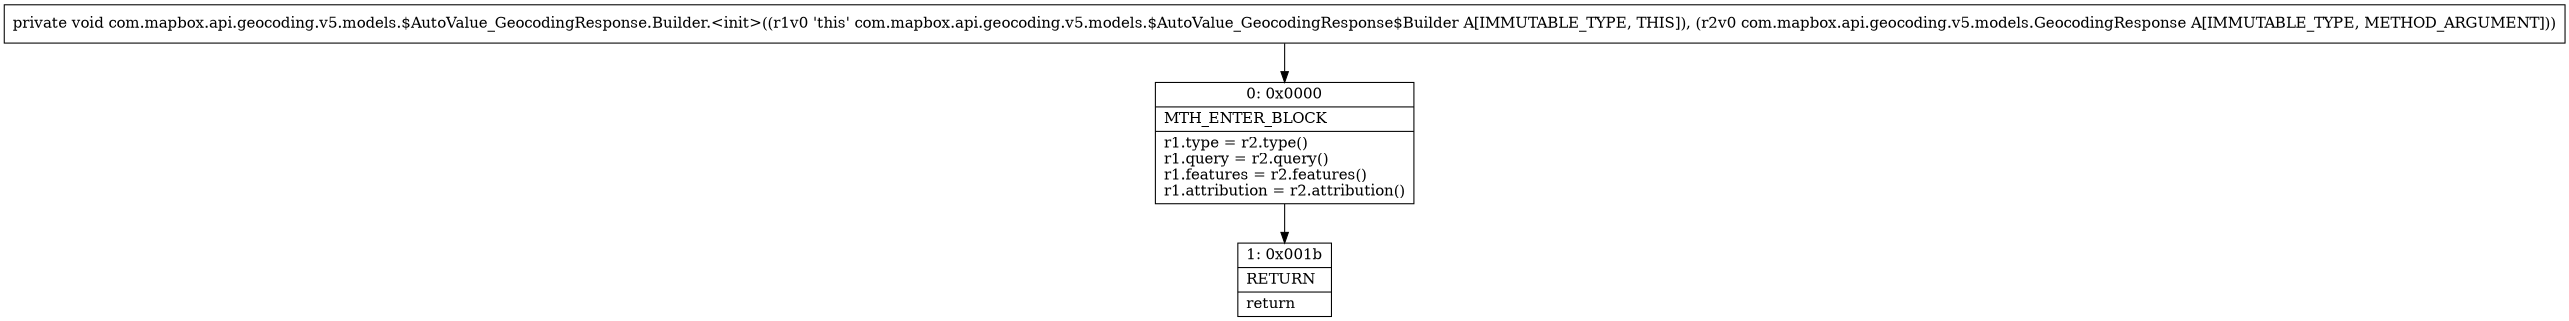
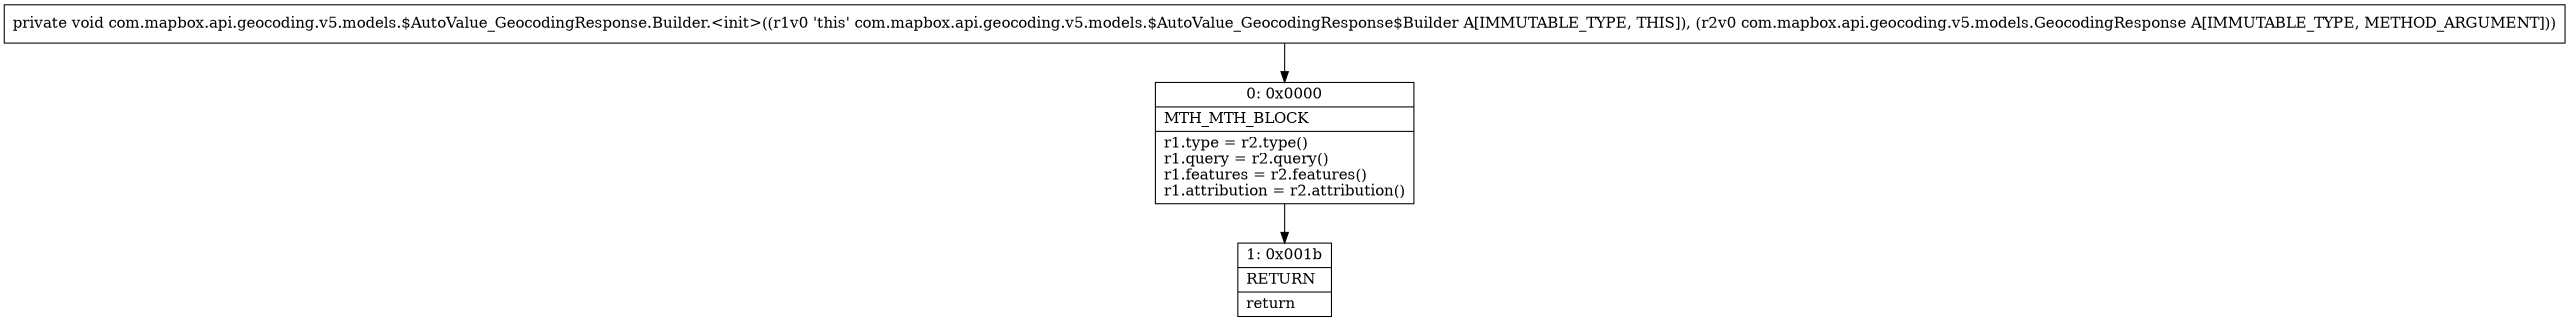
(1246, 119) -> (1236, 119)
